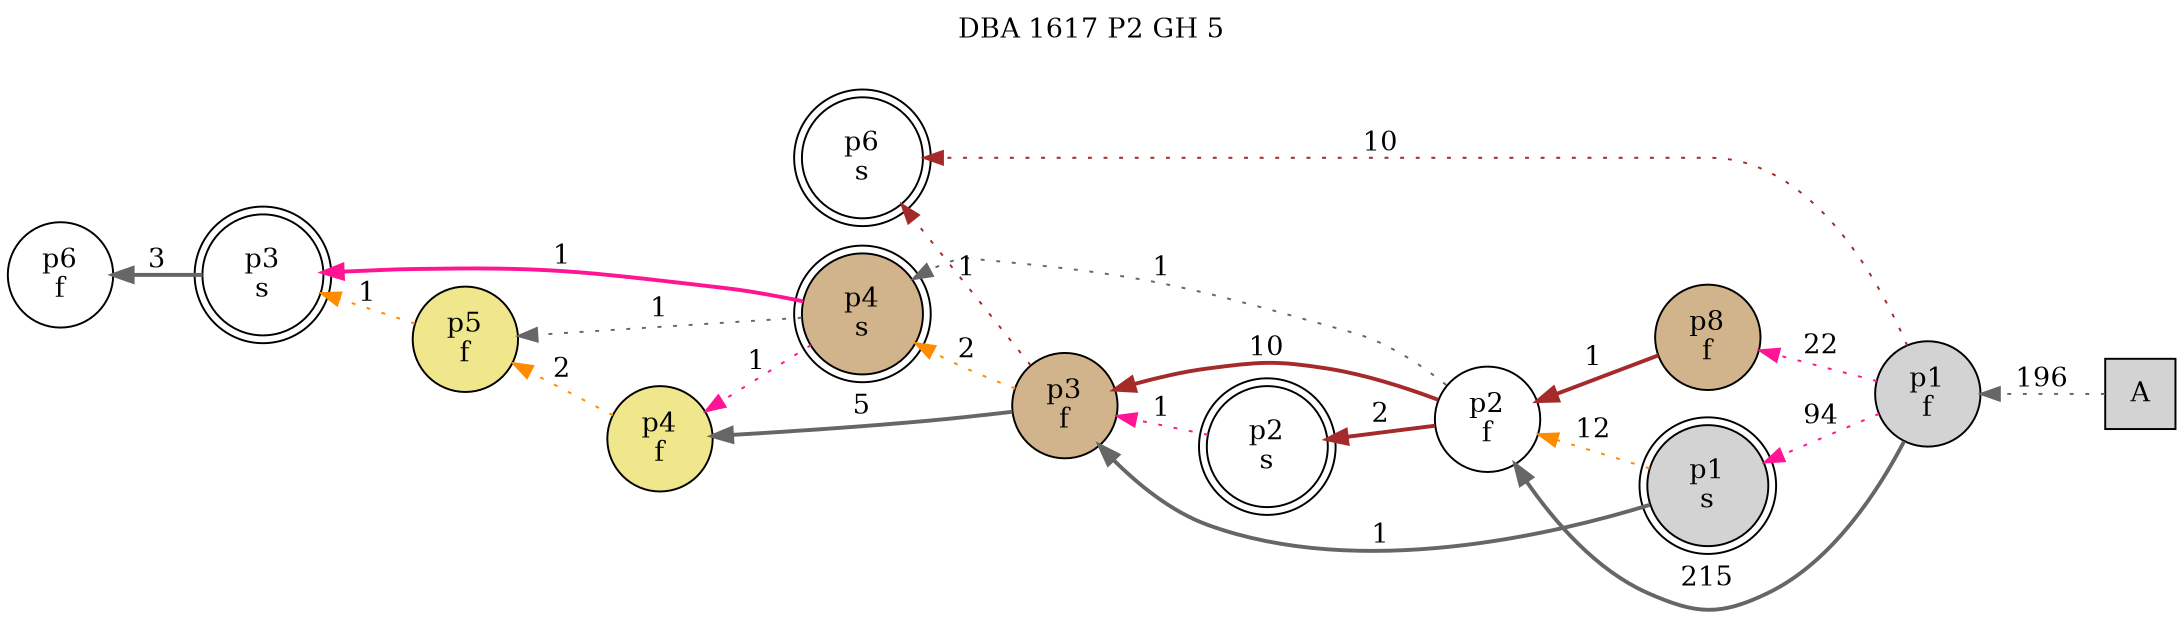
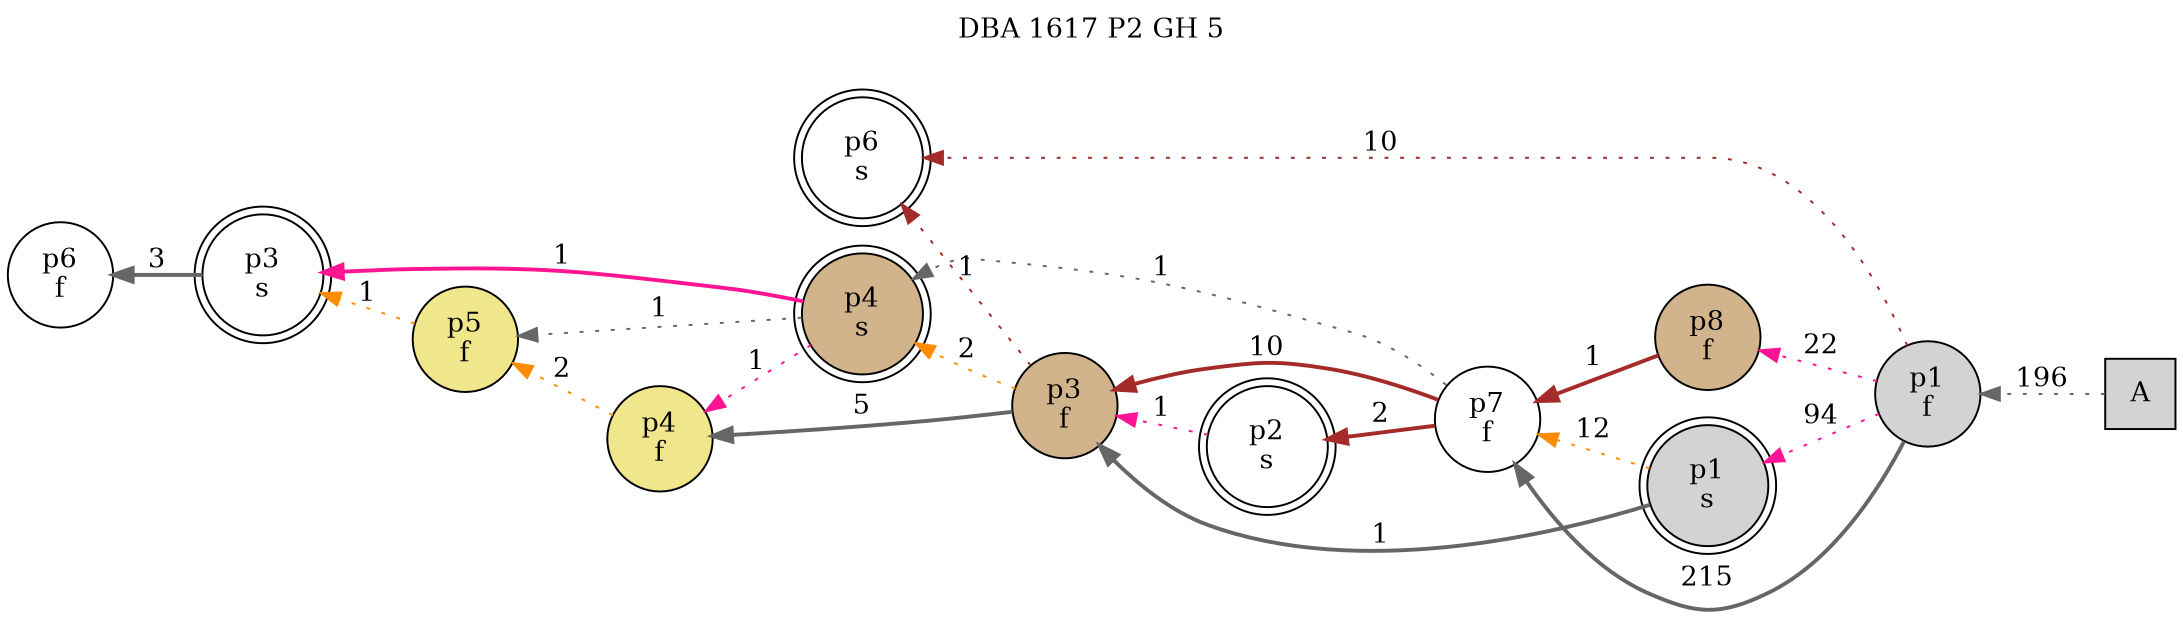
(1488, 419) -> (1488, 419)
